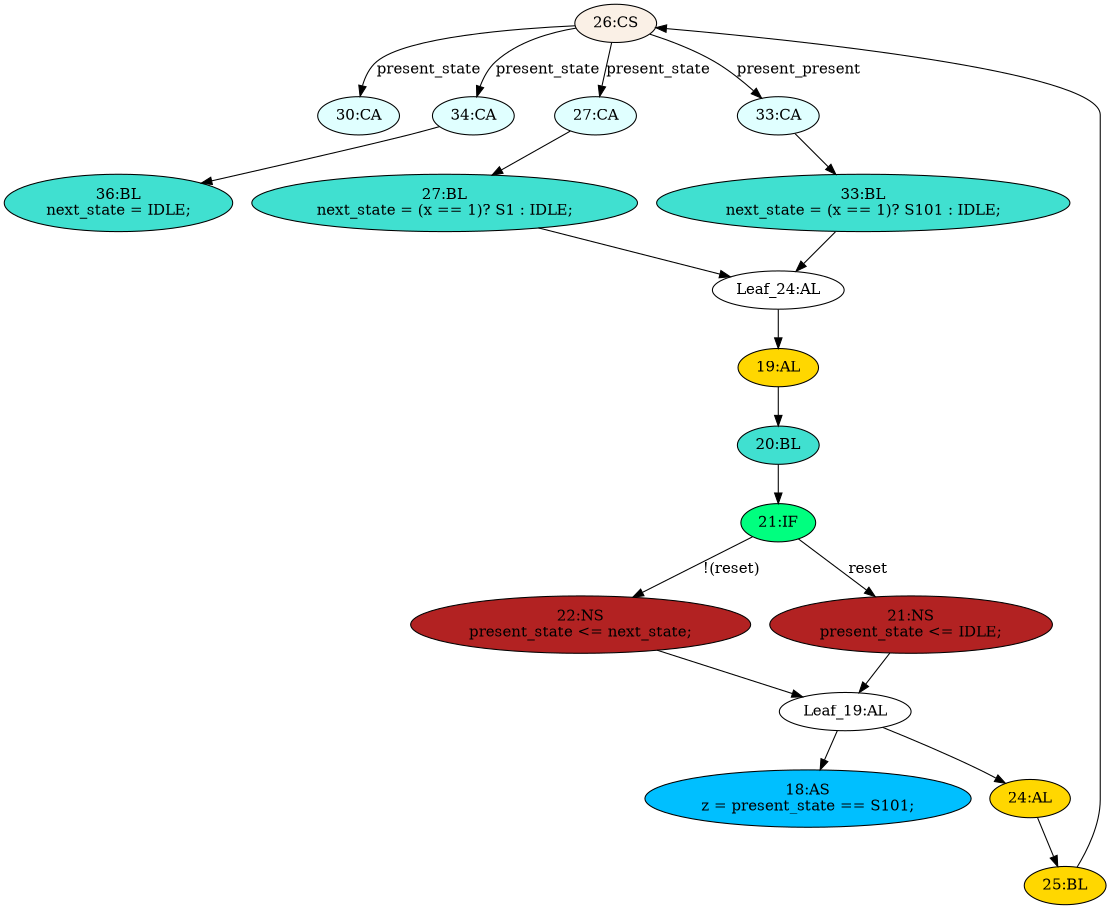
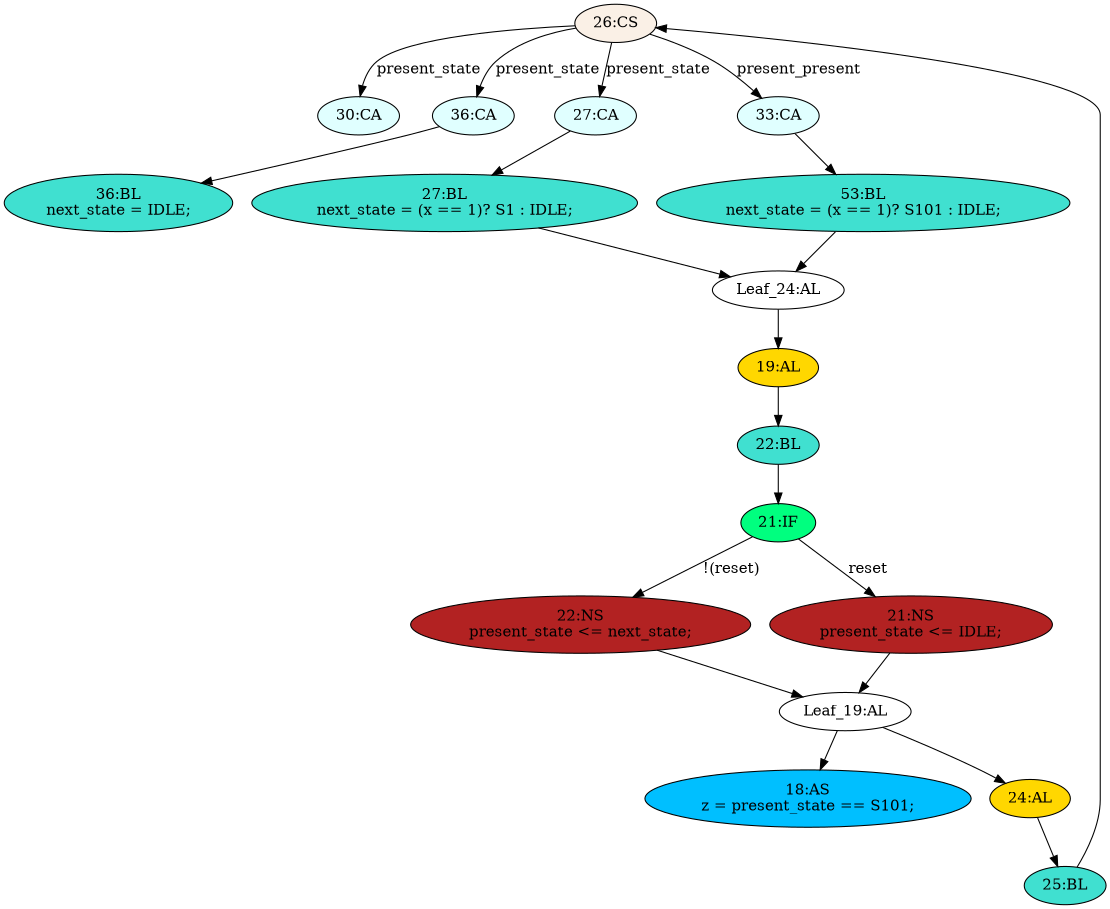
(473, 116) -> (473, 116)
(863, 203) -> (863, 203)
(778, 445) -> (778, 445)
(1065, 886) -> (1065, 886)
